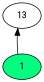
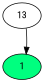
(17, 45) -> (27, 38)
